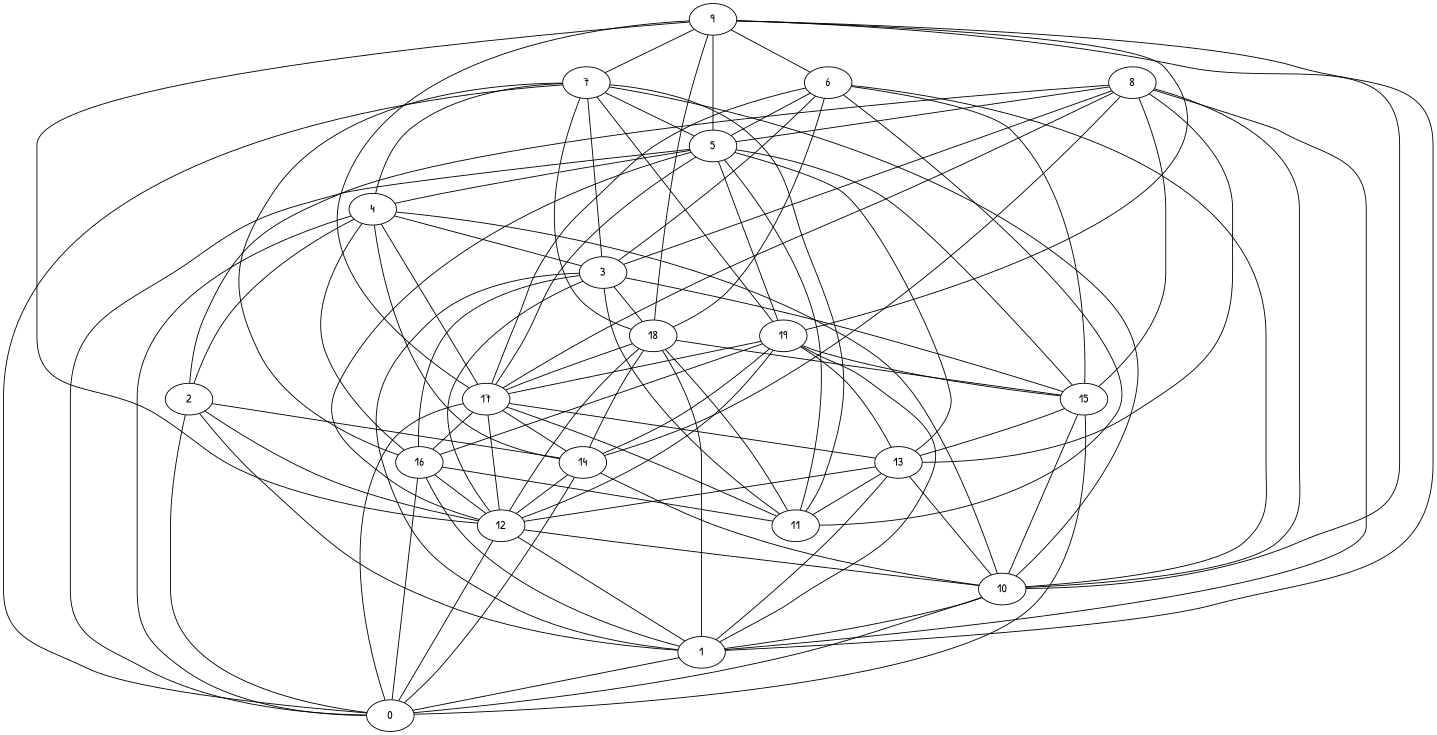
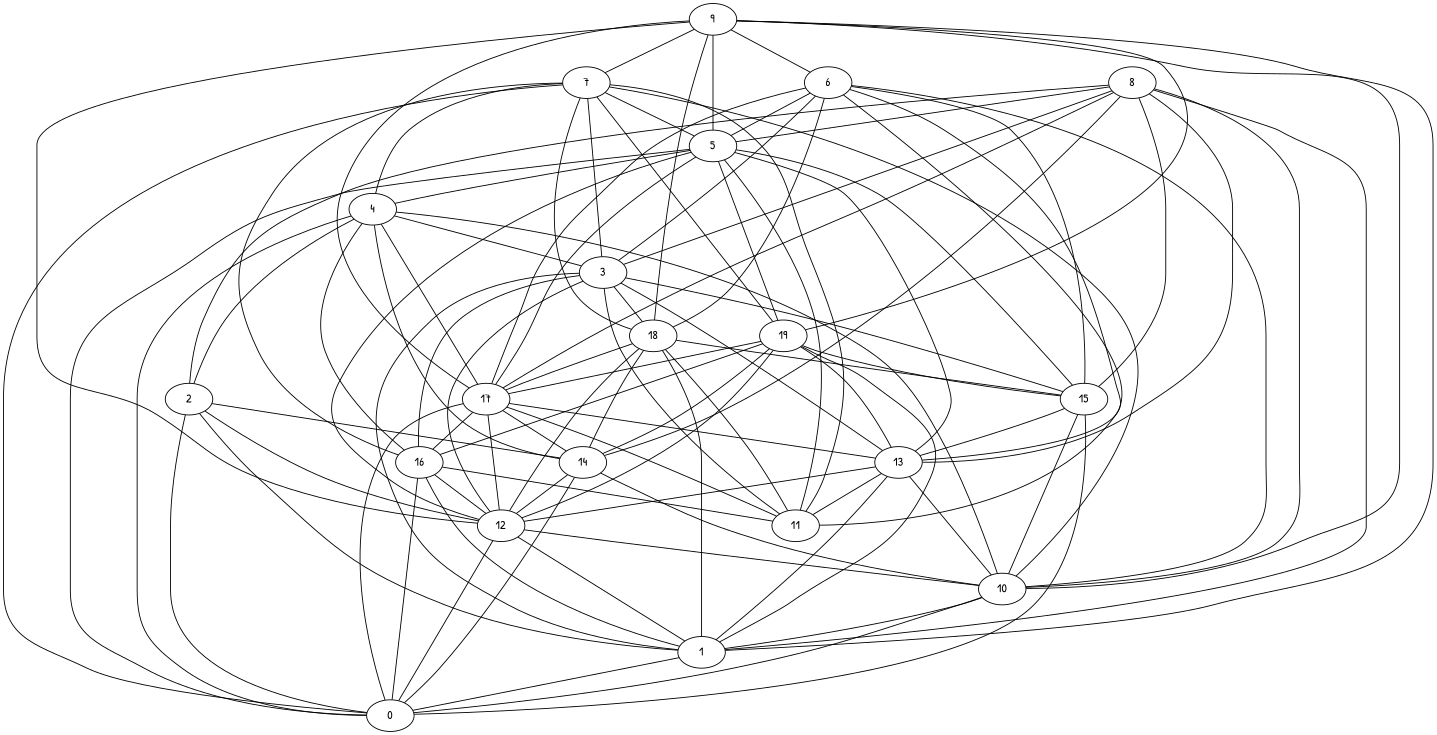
none -> (1089, 295)
none -> (747, 360)
